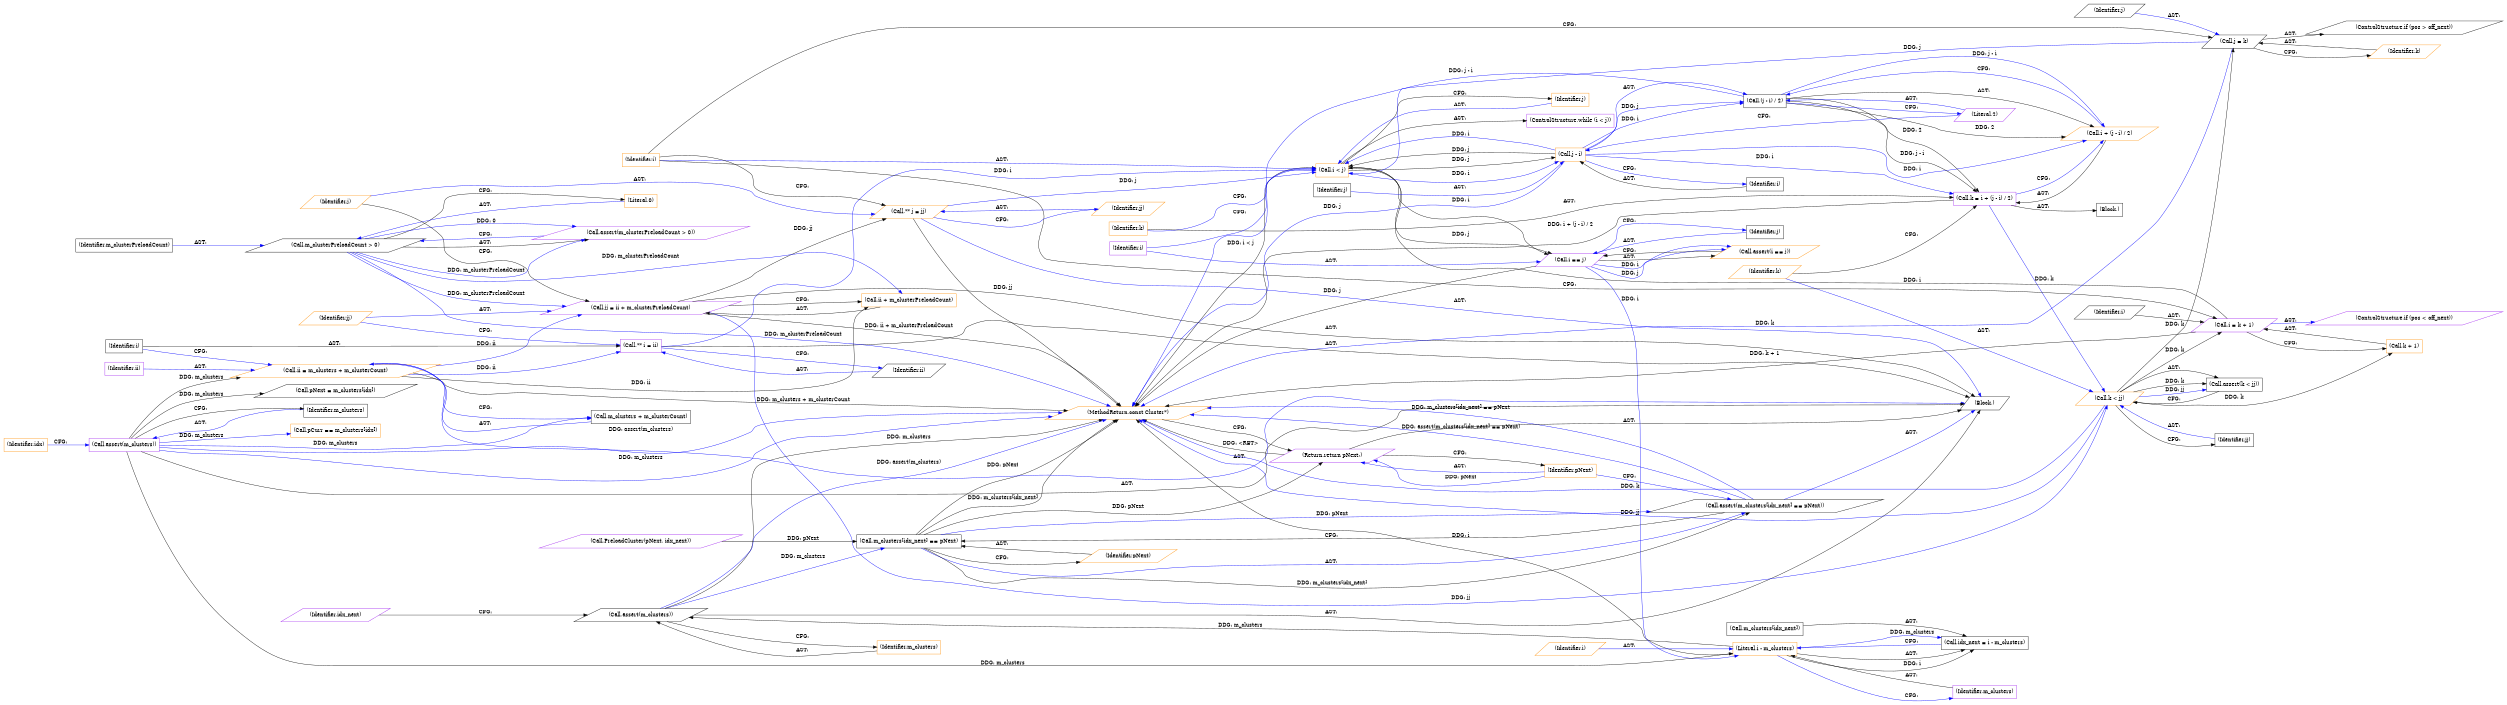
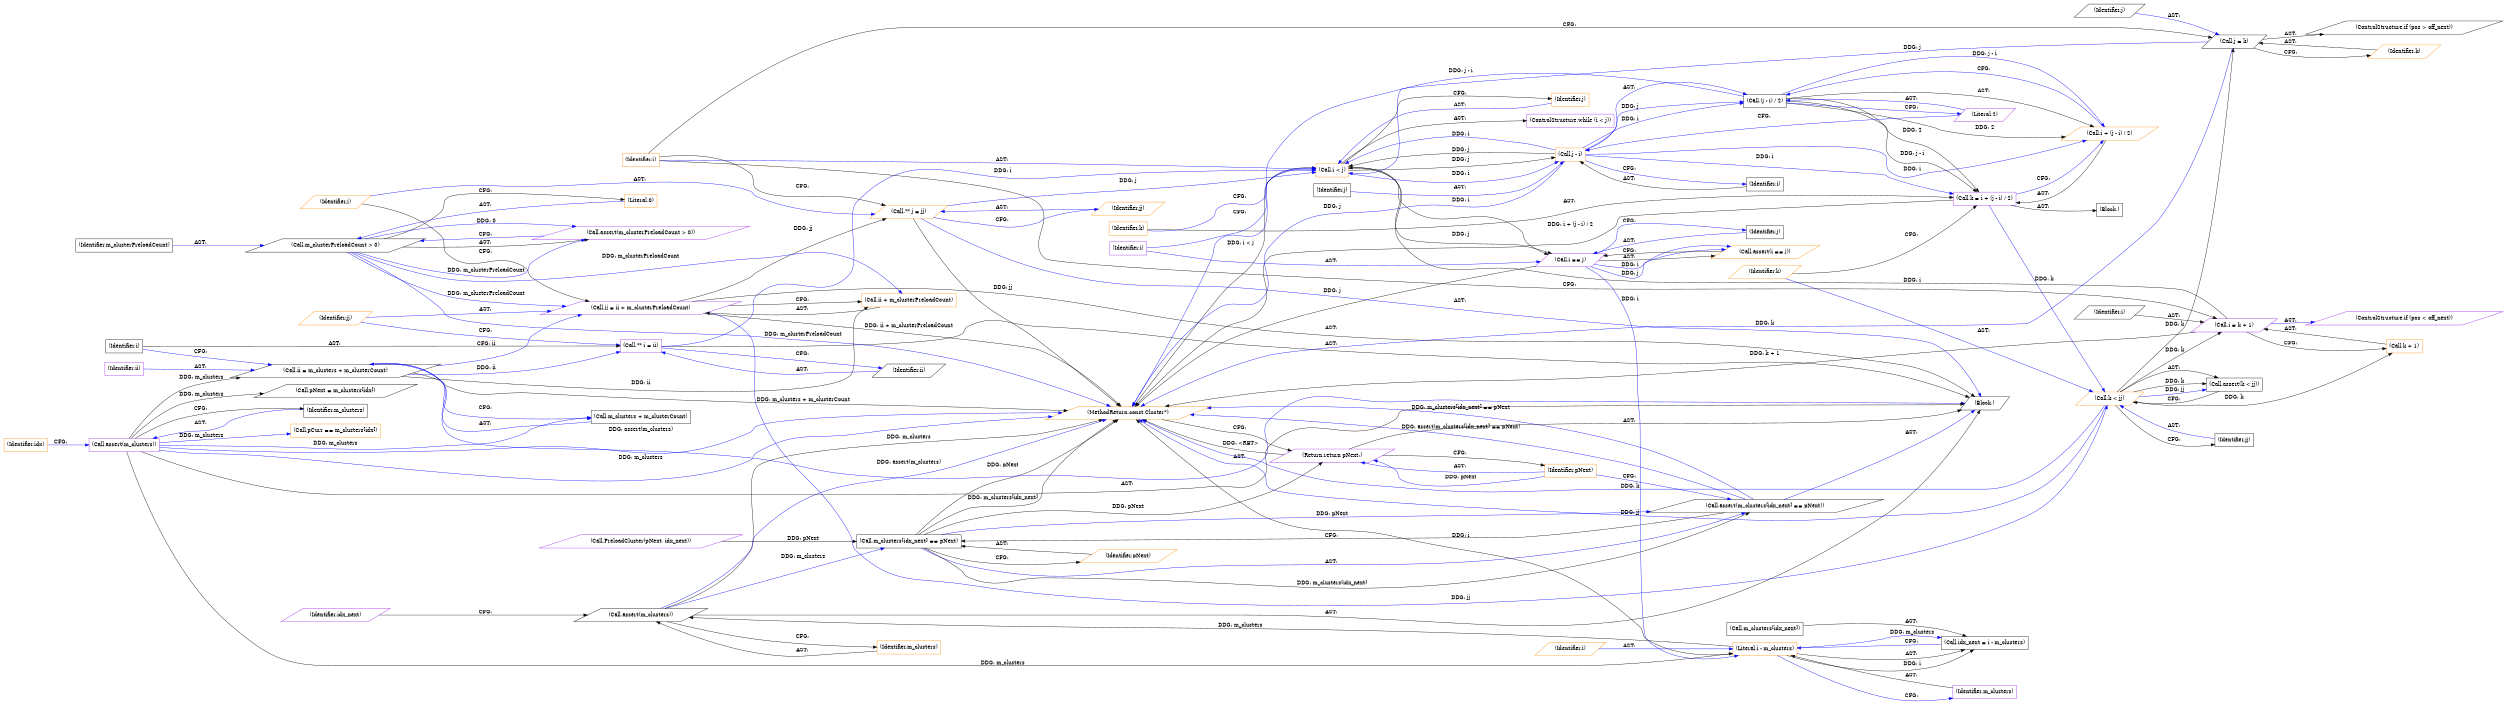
(486, 344) -> (486, 344)
(336, 371) -> (336, 371)
